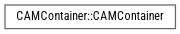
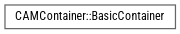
(90, 17) -> (90, 17)
